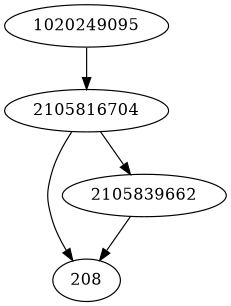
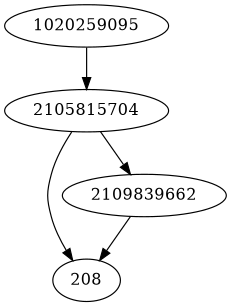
(87, 26) -> (87, 26)
(87, 111) -> (87, 111)
(144, 196) -> (144, 196)
